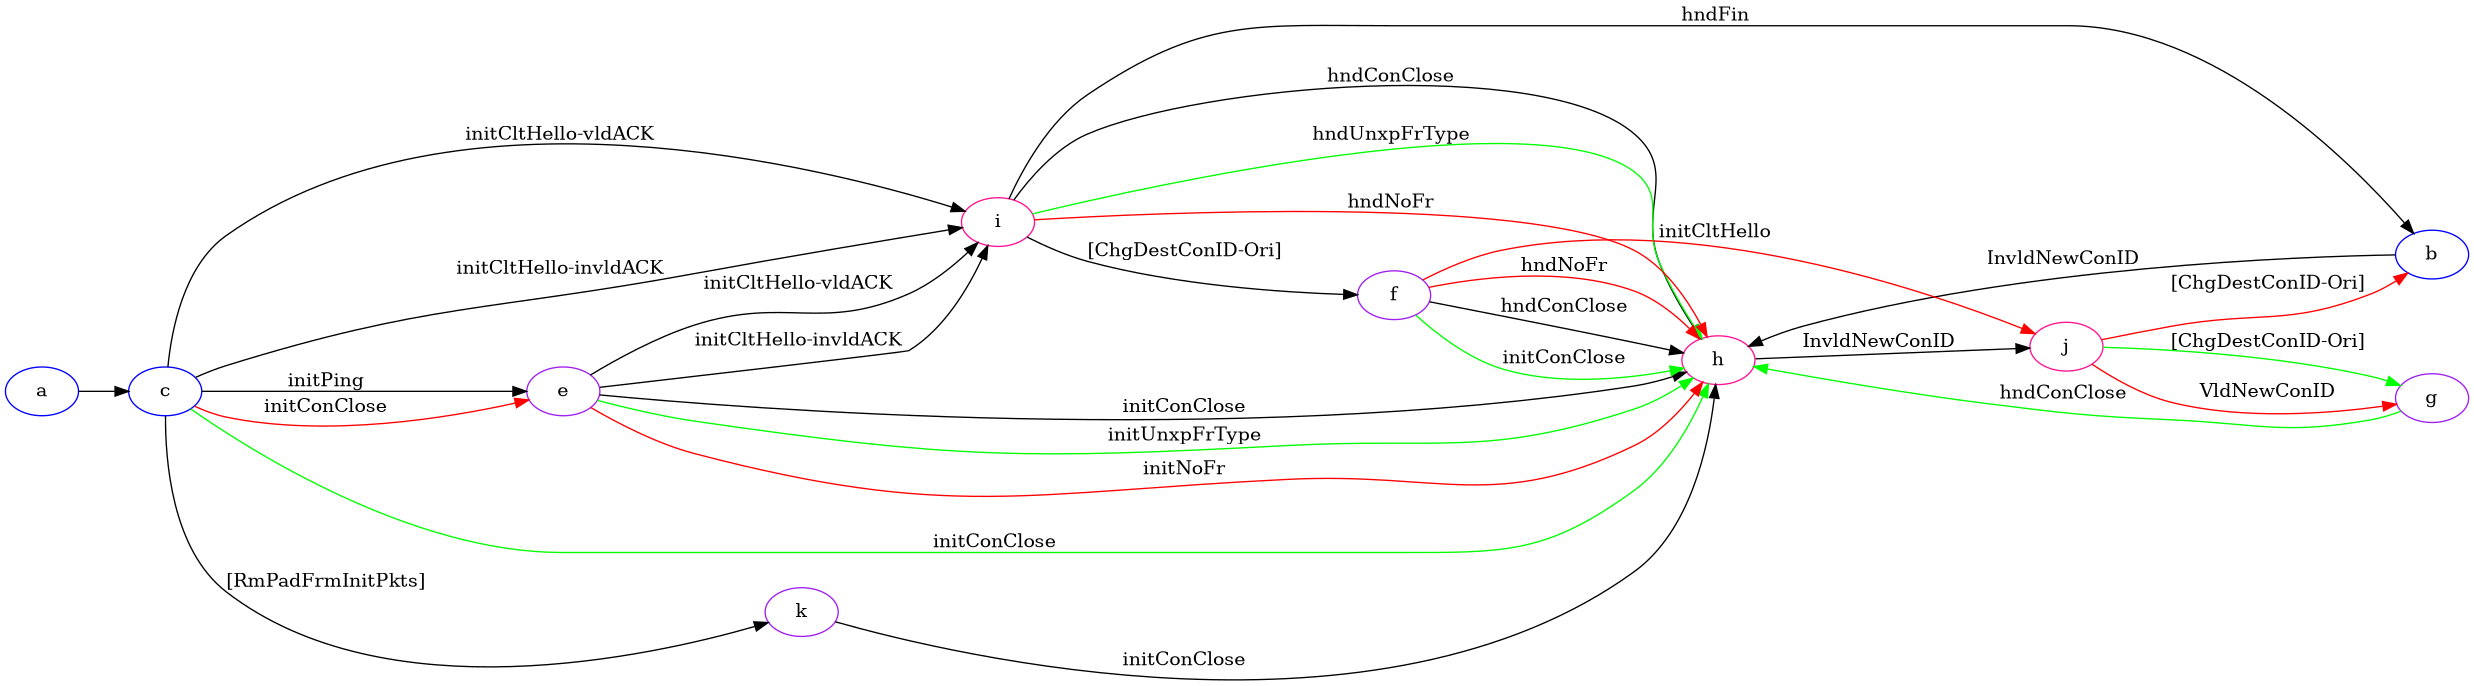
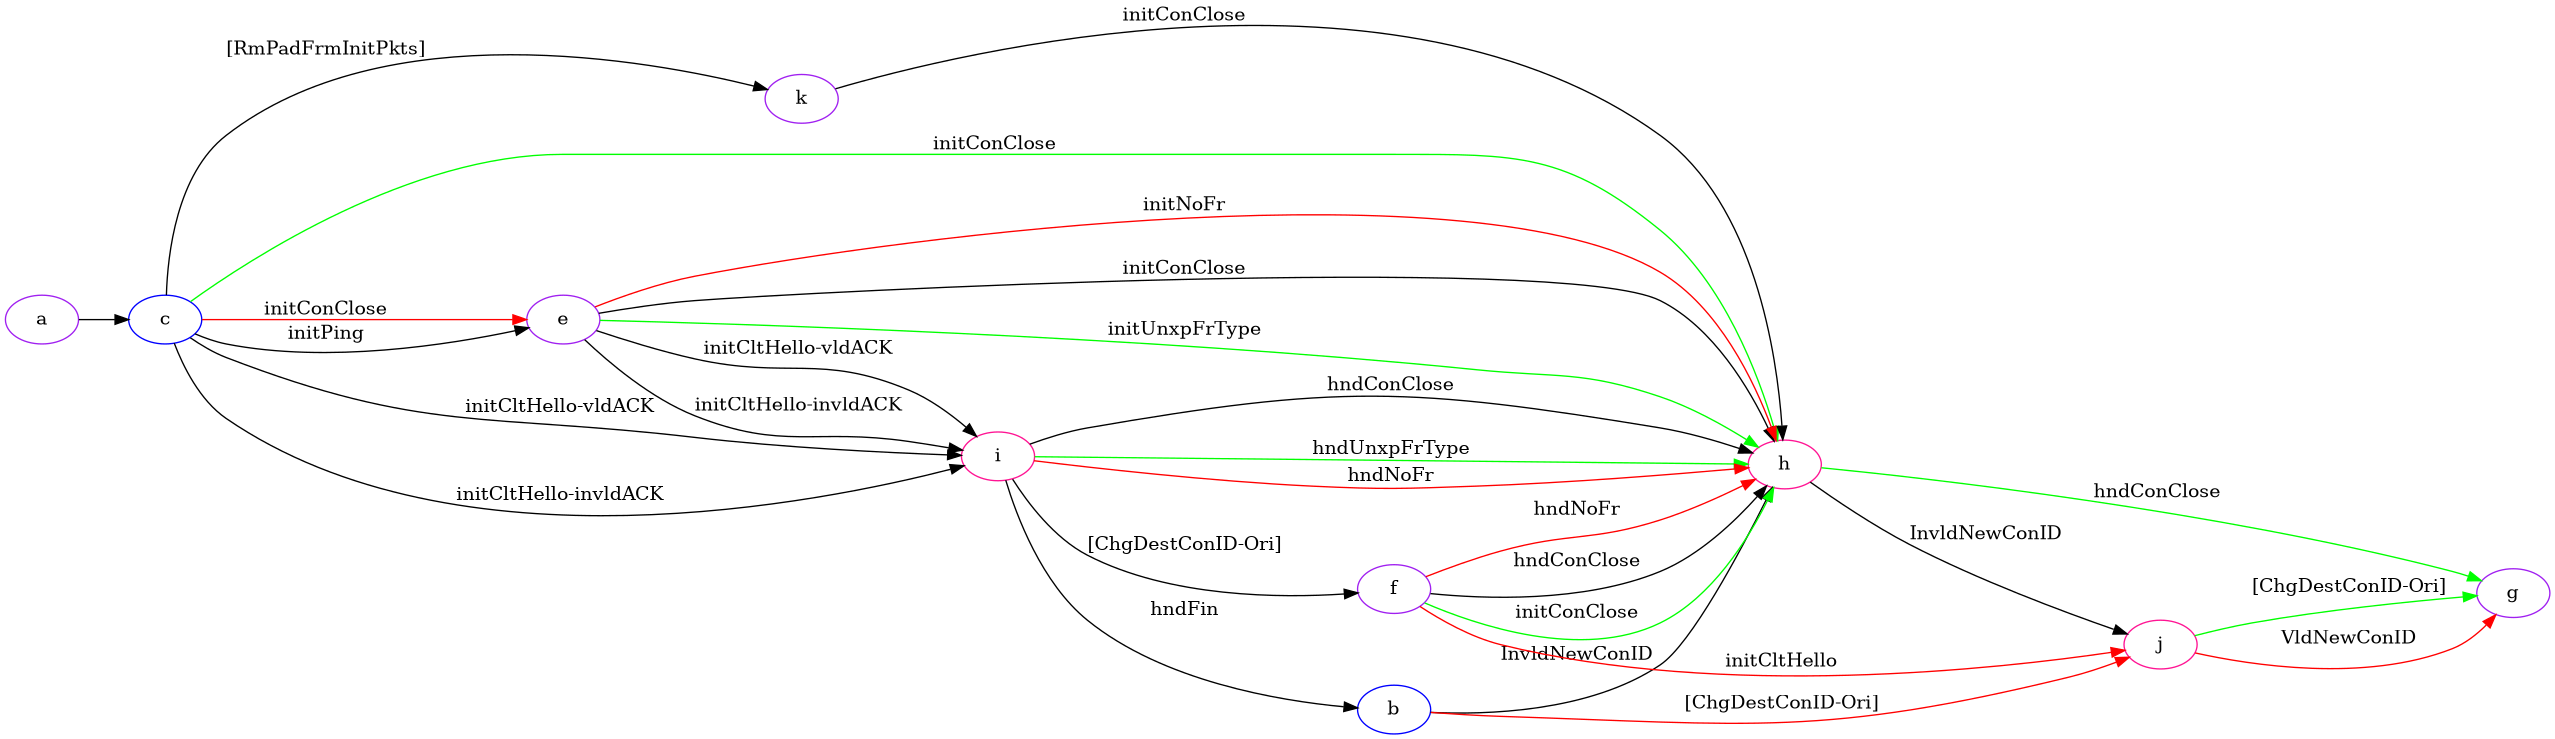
(2251, 318) -> (1777, 722)
(42, 391) -> (42, 320)
(2083, 415) -> (2147, 510)
